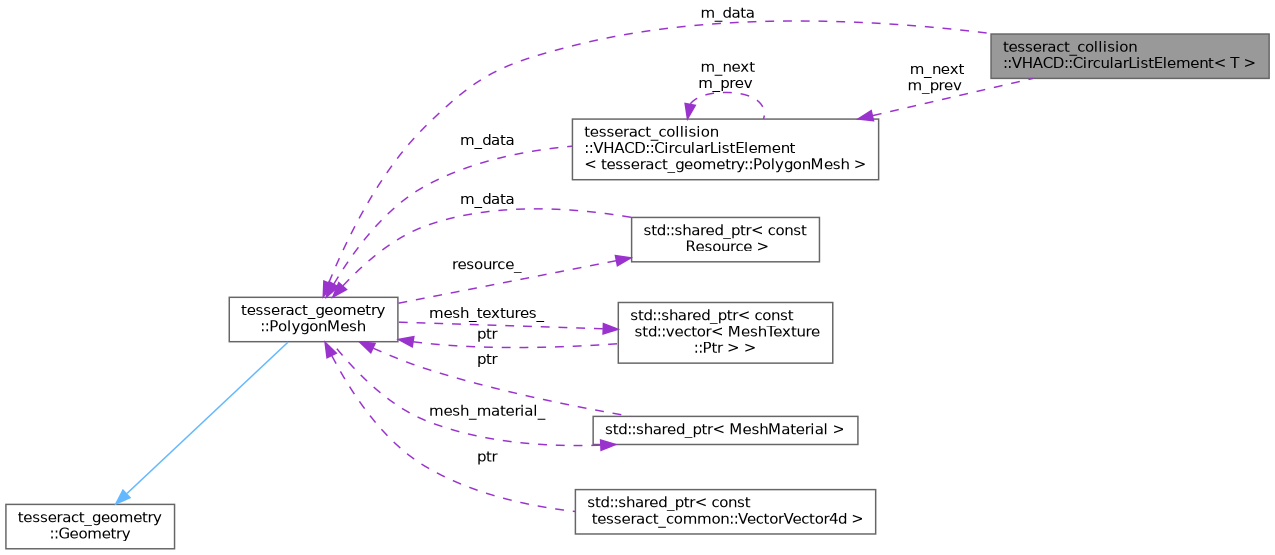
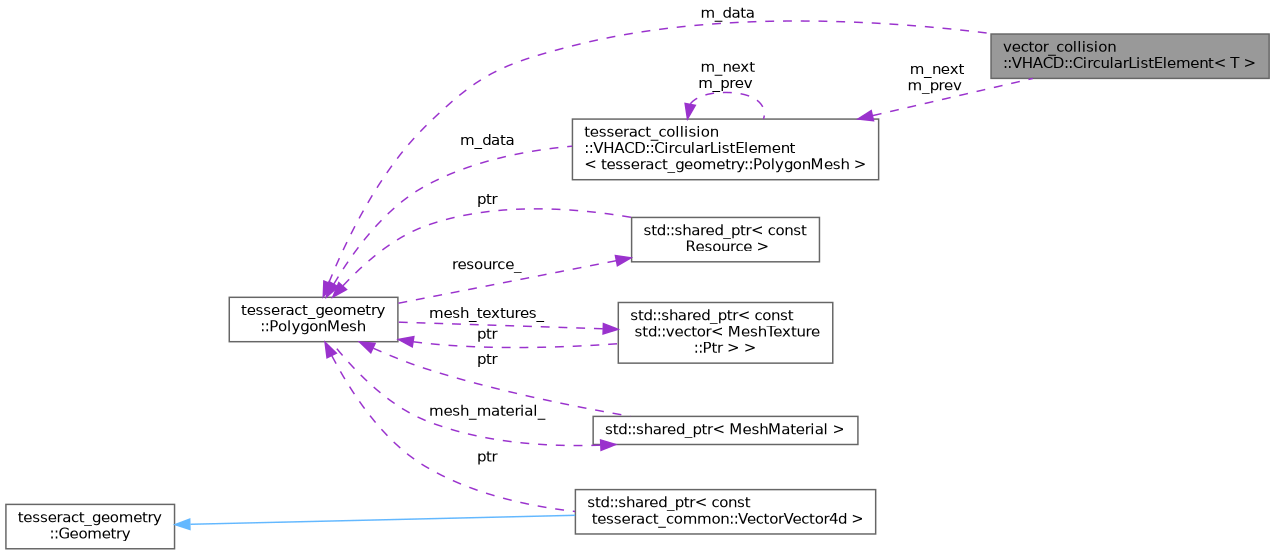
(1130, 56) -> (1130, 56)
(485, 200) -> (485, 200)
(208, 418) -> (383, 520)
